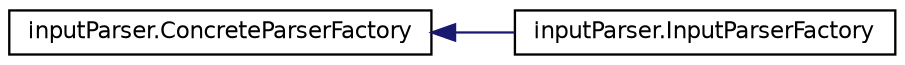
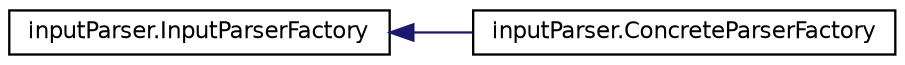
(485, 32) -> (443, 32)
